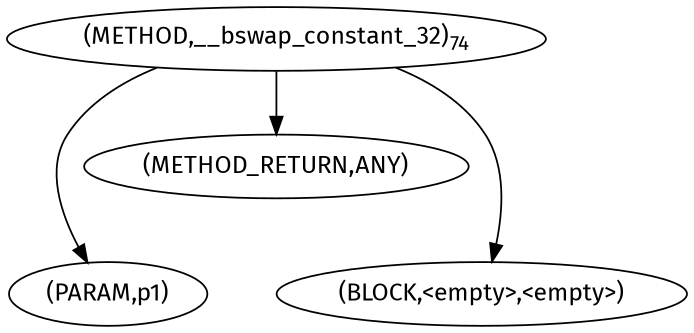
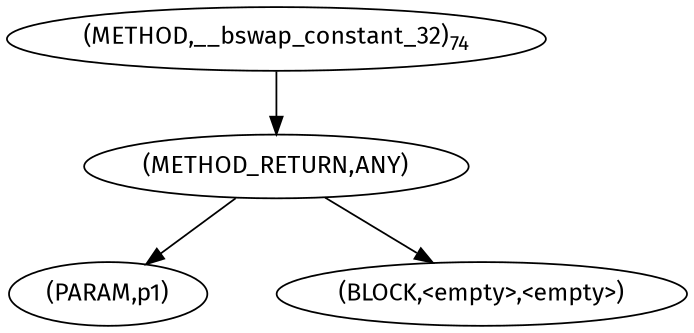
(485, 134) -> (371, 225)
(66, 137) -> (198, 226)
